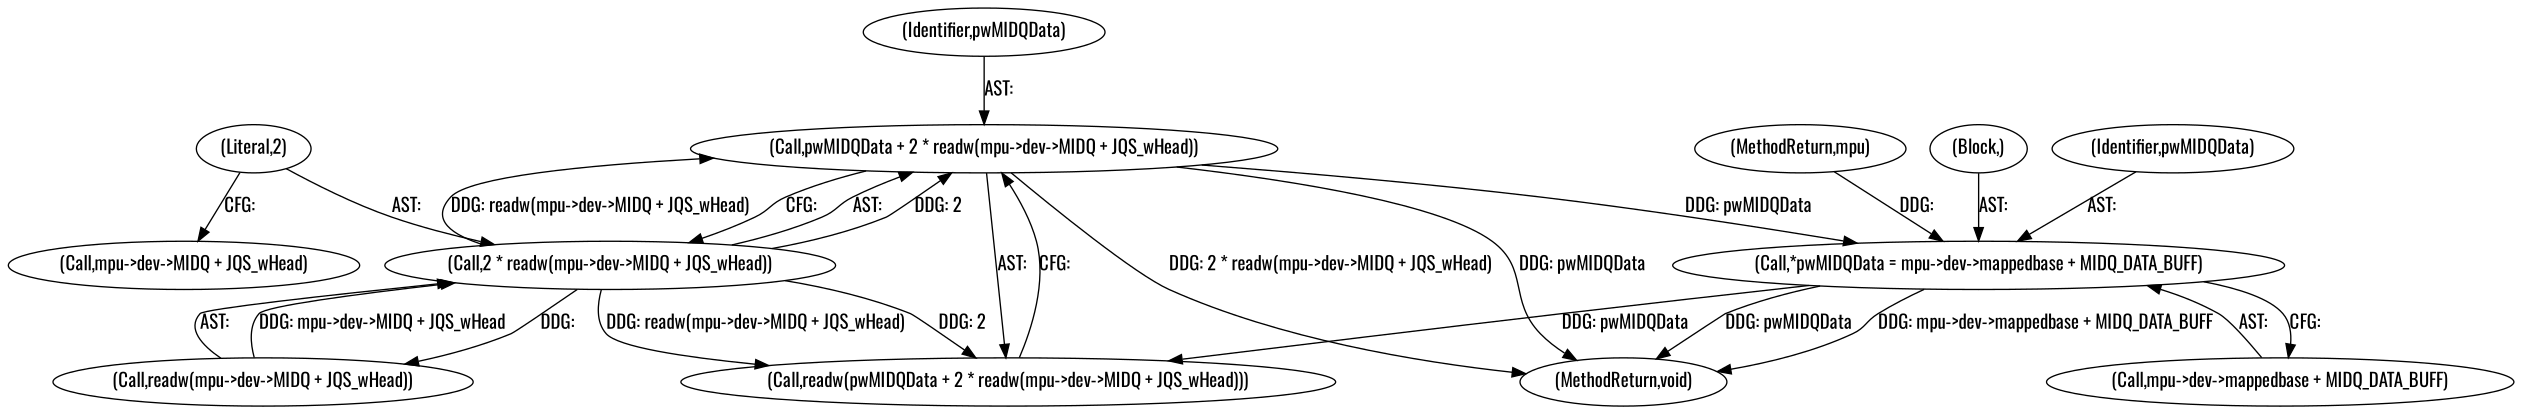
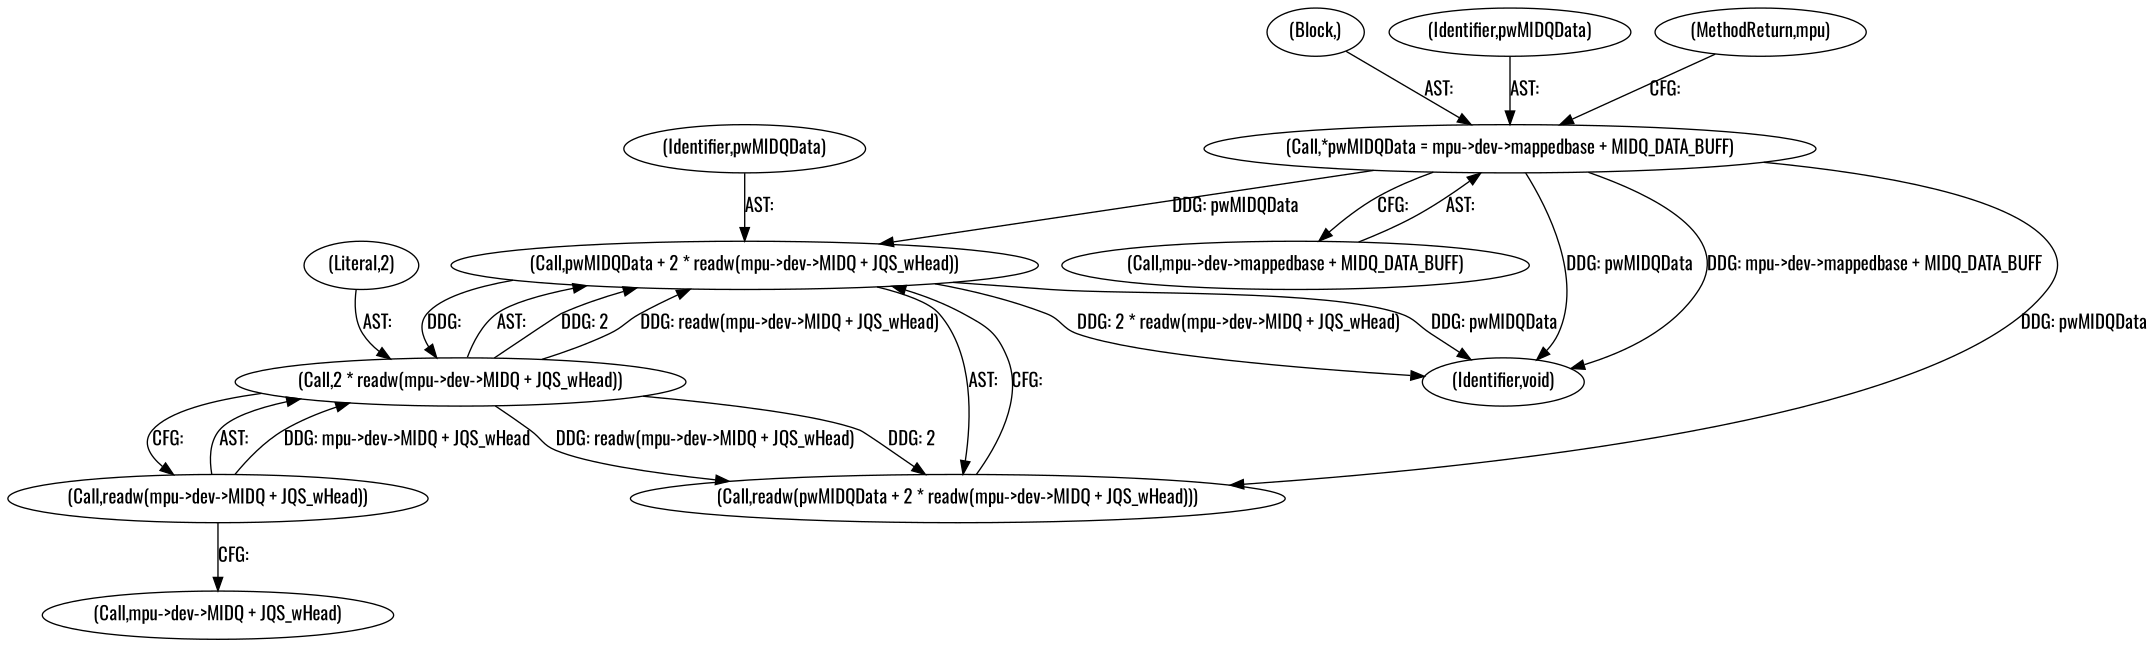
(1524, 195) -> (1134, 206)
(222, 201) -> (218, 550)
(804, 207) -> (447, 324)
(1919, 207) -> (1667, 90)
(560, 324) -> (170, 440)
(1623, 382) -> (1503, 382)
